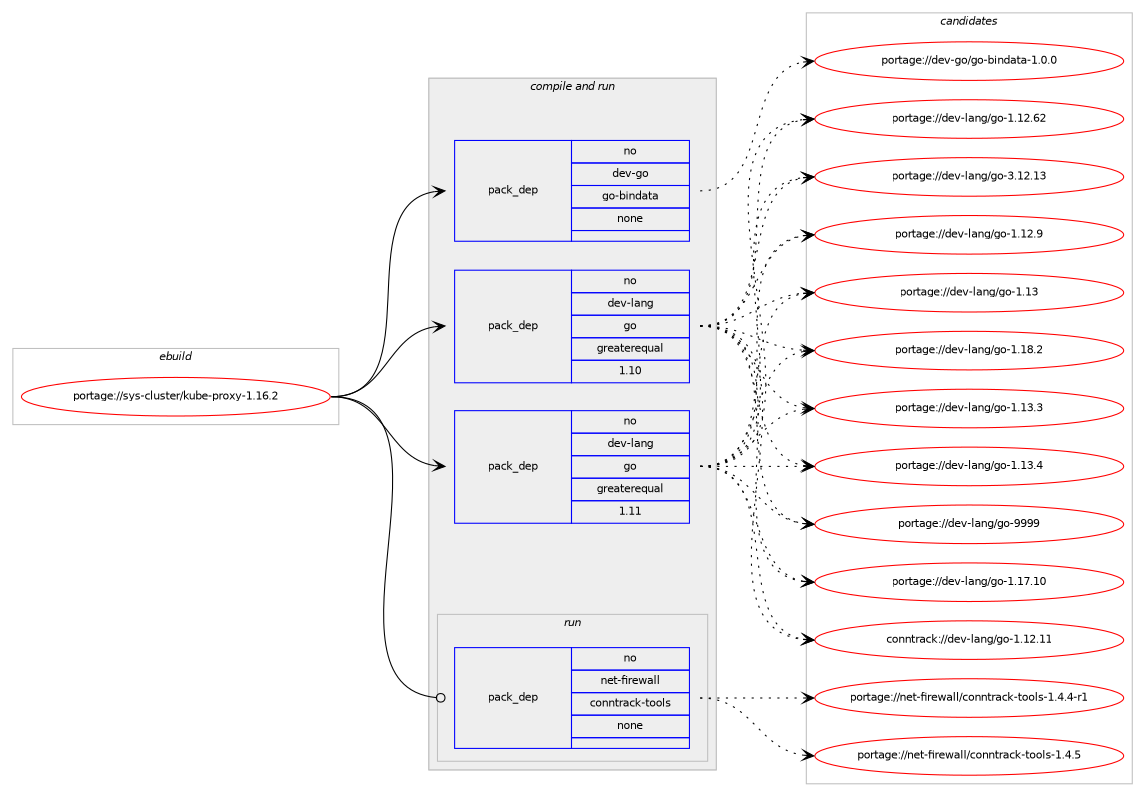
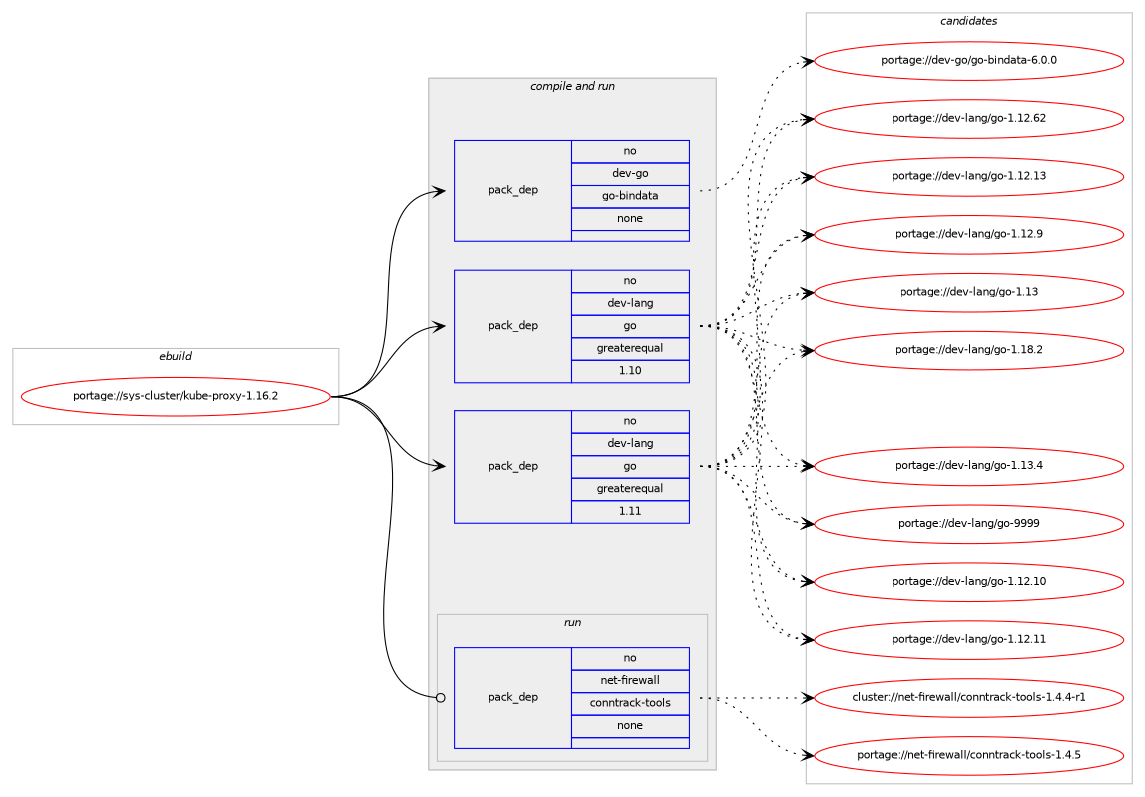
(969, 61) -> (969, 61)
(969, 177) -> (969, 177)
(969, 409) -> none
(969, 582) -> (969, 582)
(969, 640) -> (969, 640)
(969, 698) -> (969, 698)
